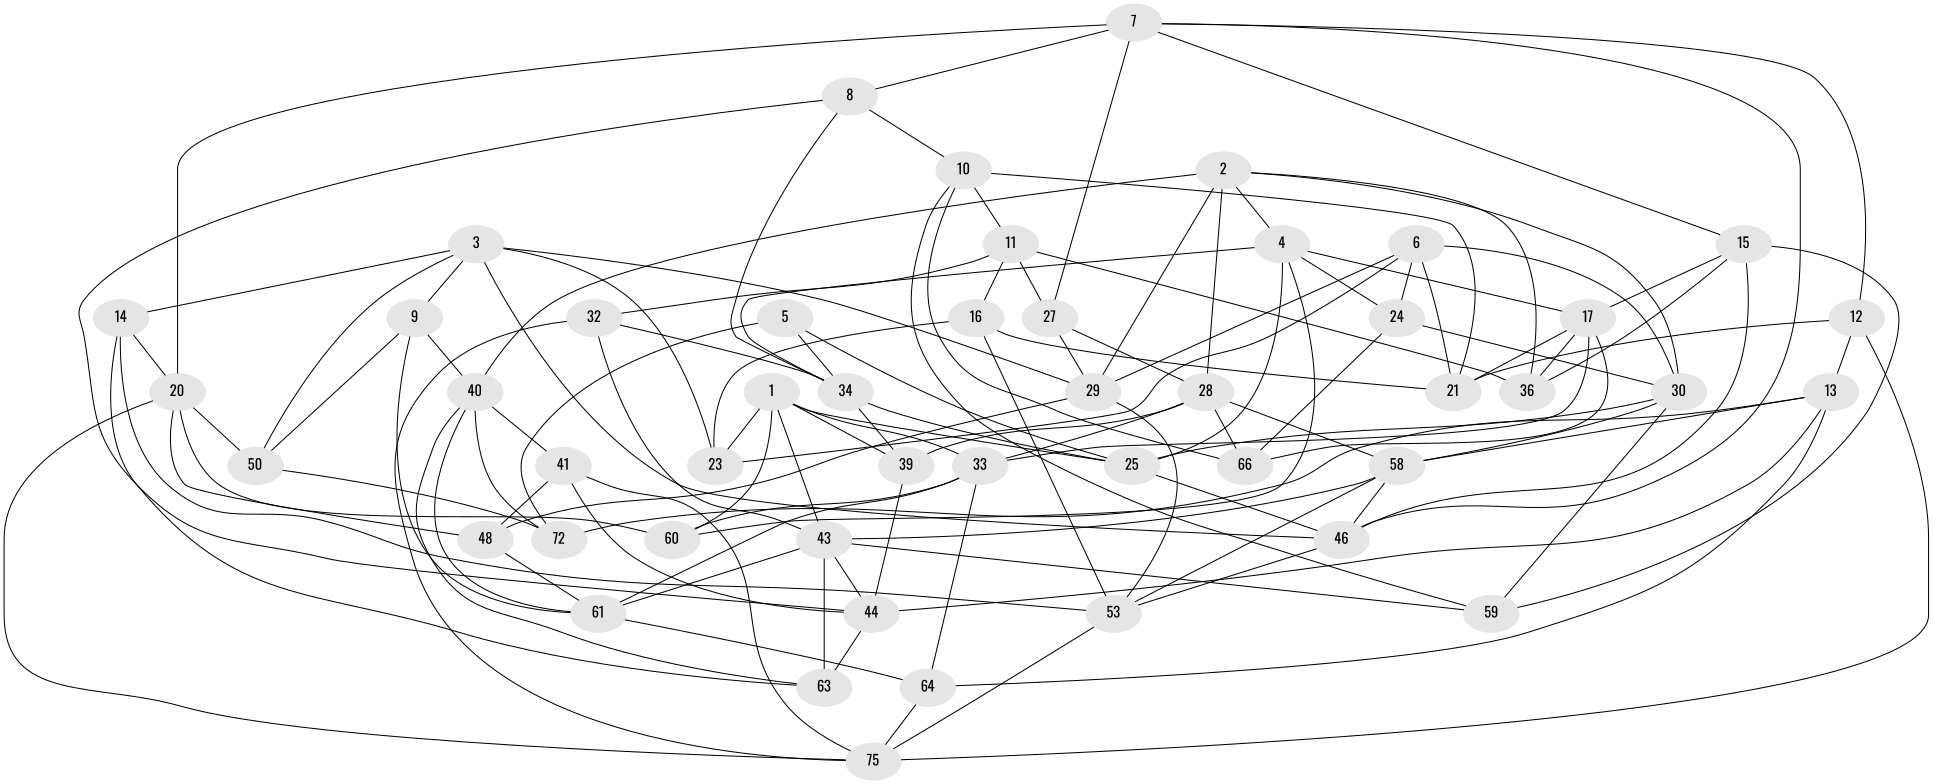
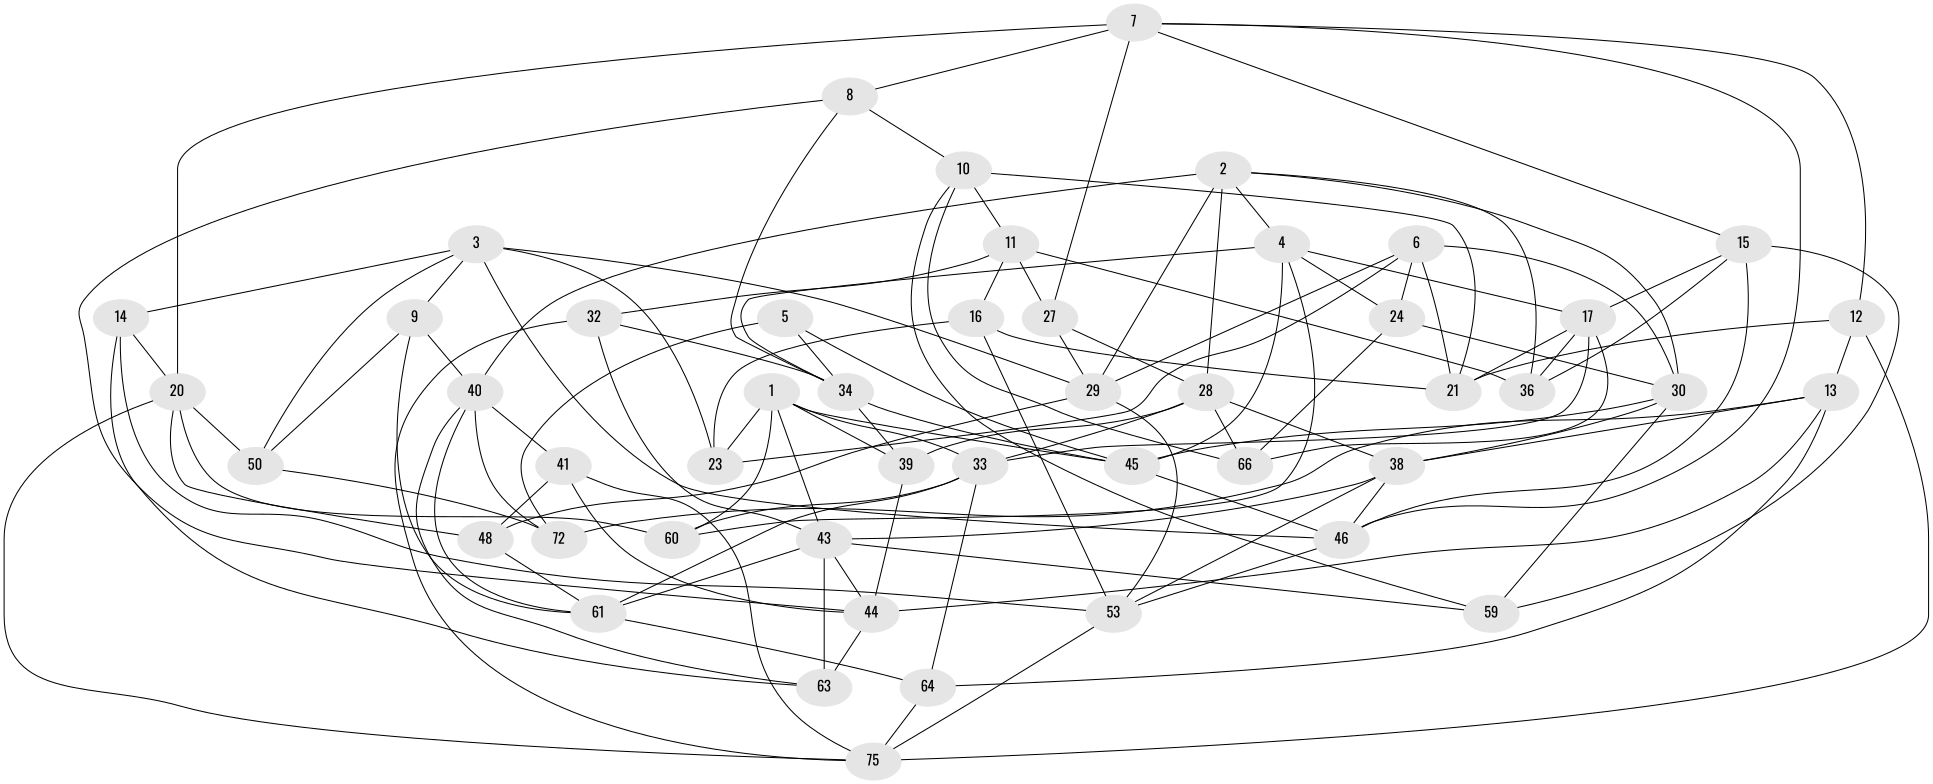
(1132, 466) -> (1132, 466)
(1397, 466) -> (1397, 466)
